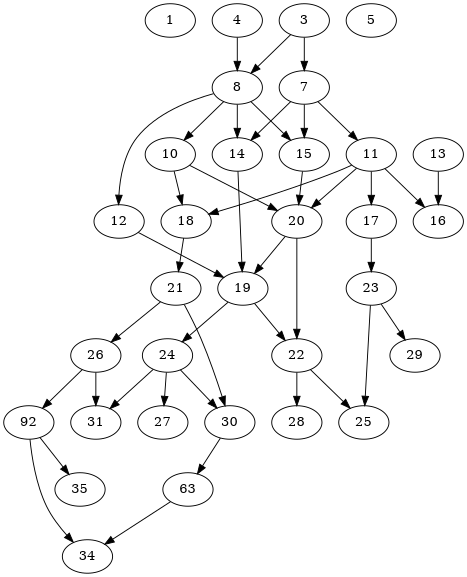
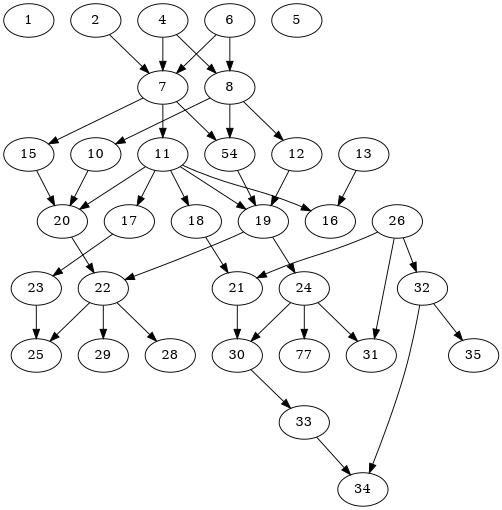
none -> (96, 20)
(304, 20) -> (230, 20)
none -> (163, 49)
(267, 117) -> none
(237, 154) -> (230, 154)
(177, 183) -> none
(273, 251) -> (209, 185)
(390, 318) -> (103, 317)
(140, 319) -> (322, 254)
(29, 422) -> (422, 288)
(163, 422) -> (304, 355)
(188, 489) -> (304, 422)
